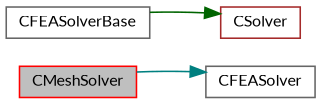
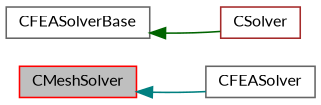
(177, 12) -> (193, 33)
(163, 71) -> (179, 92)
